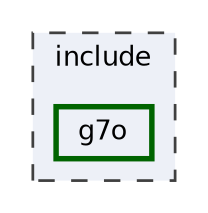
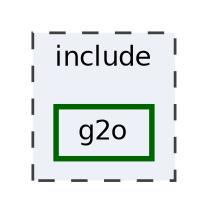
(104, 133) -> (104, 133)
